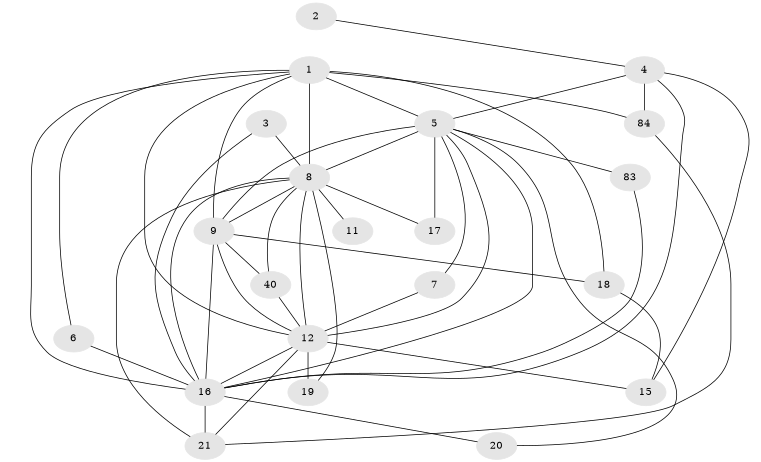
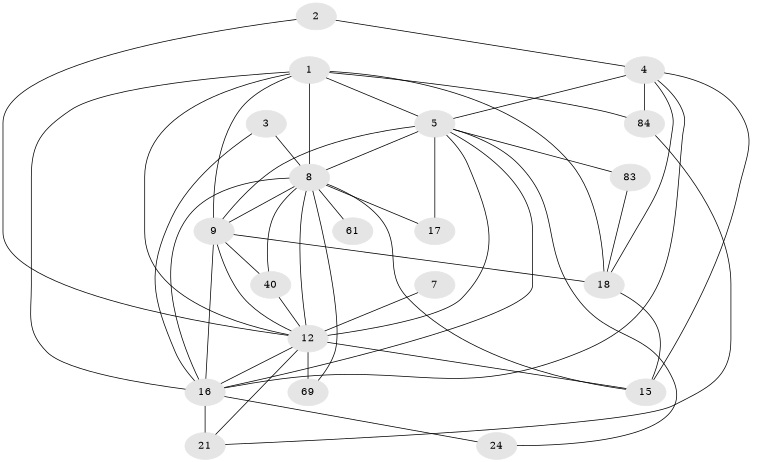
none -> (3, 173)
none -> (662, 180)
(464, 205) -> none
(353, 231) -> (353, 231)
(120, 266) -> (443, 327)
(74, 339) -> none
(504, 363) -> (617, 231)
(308, 392) -> (308, 392)
(497, 446) -> (497, 446)
